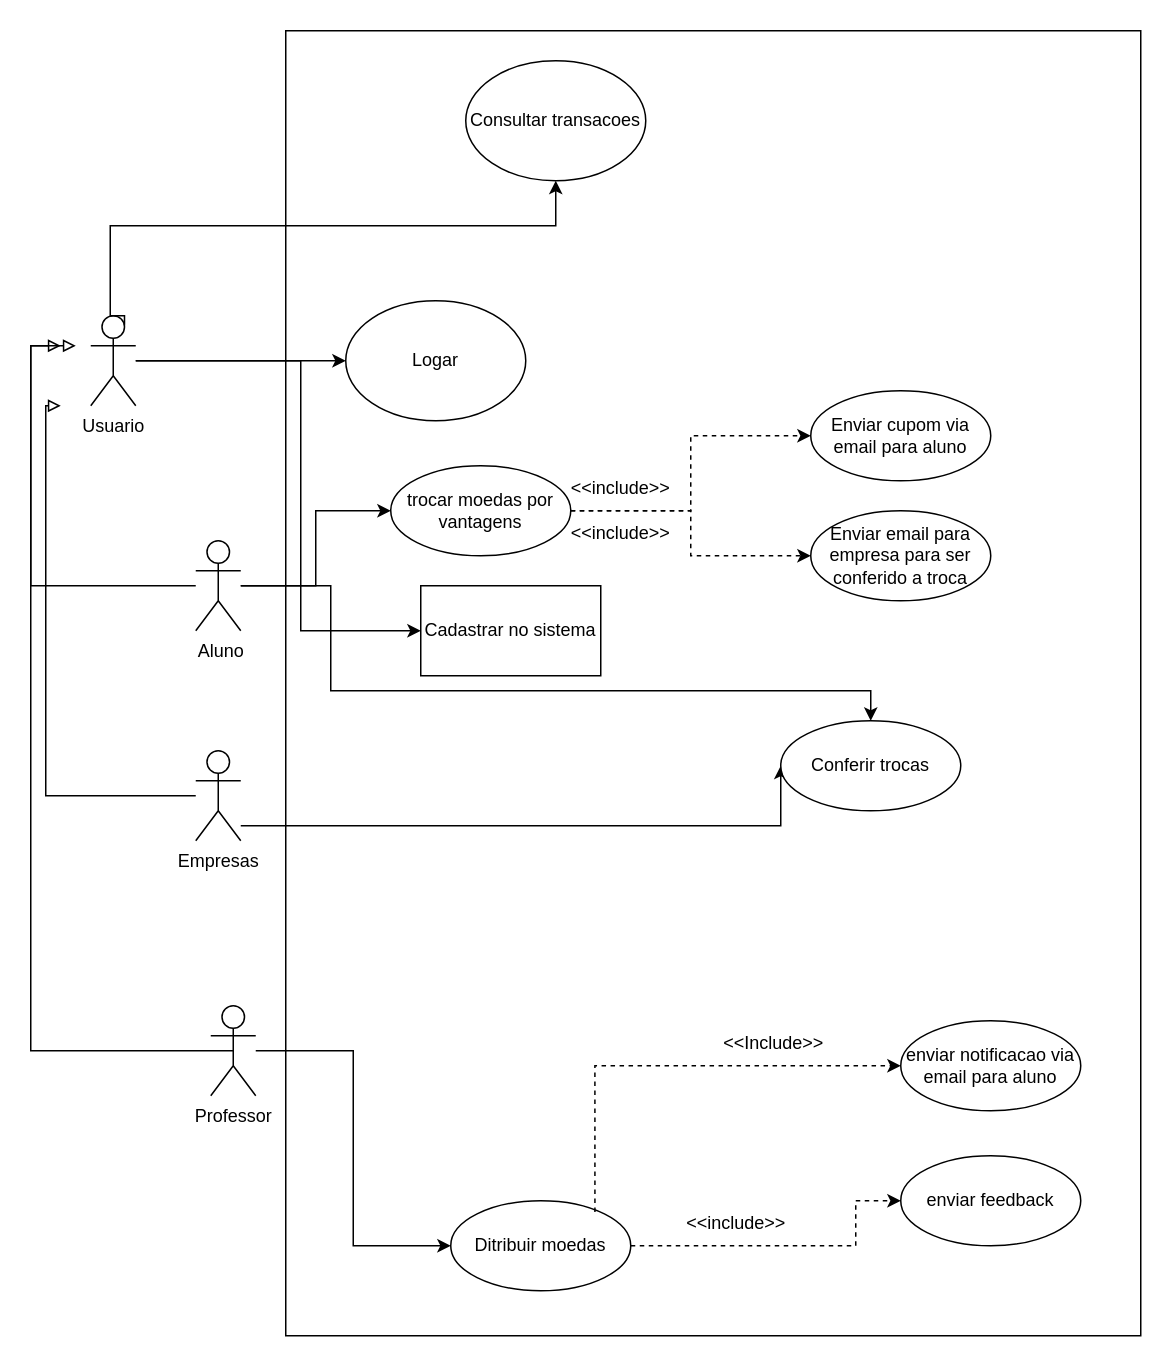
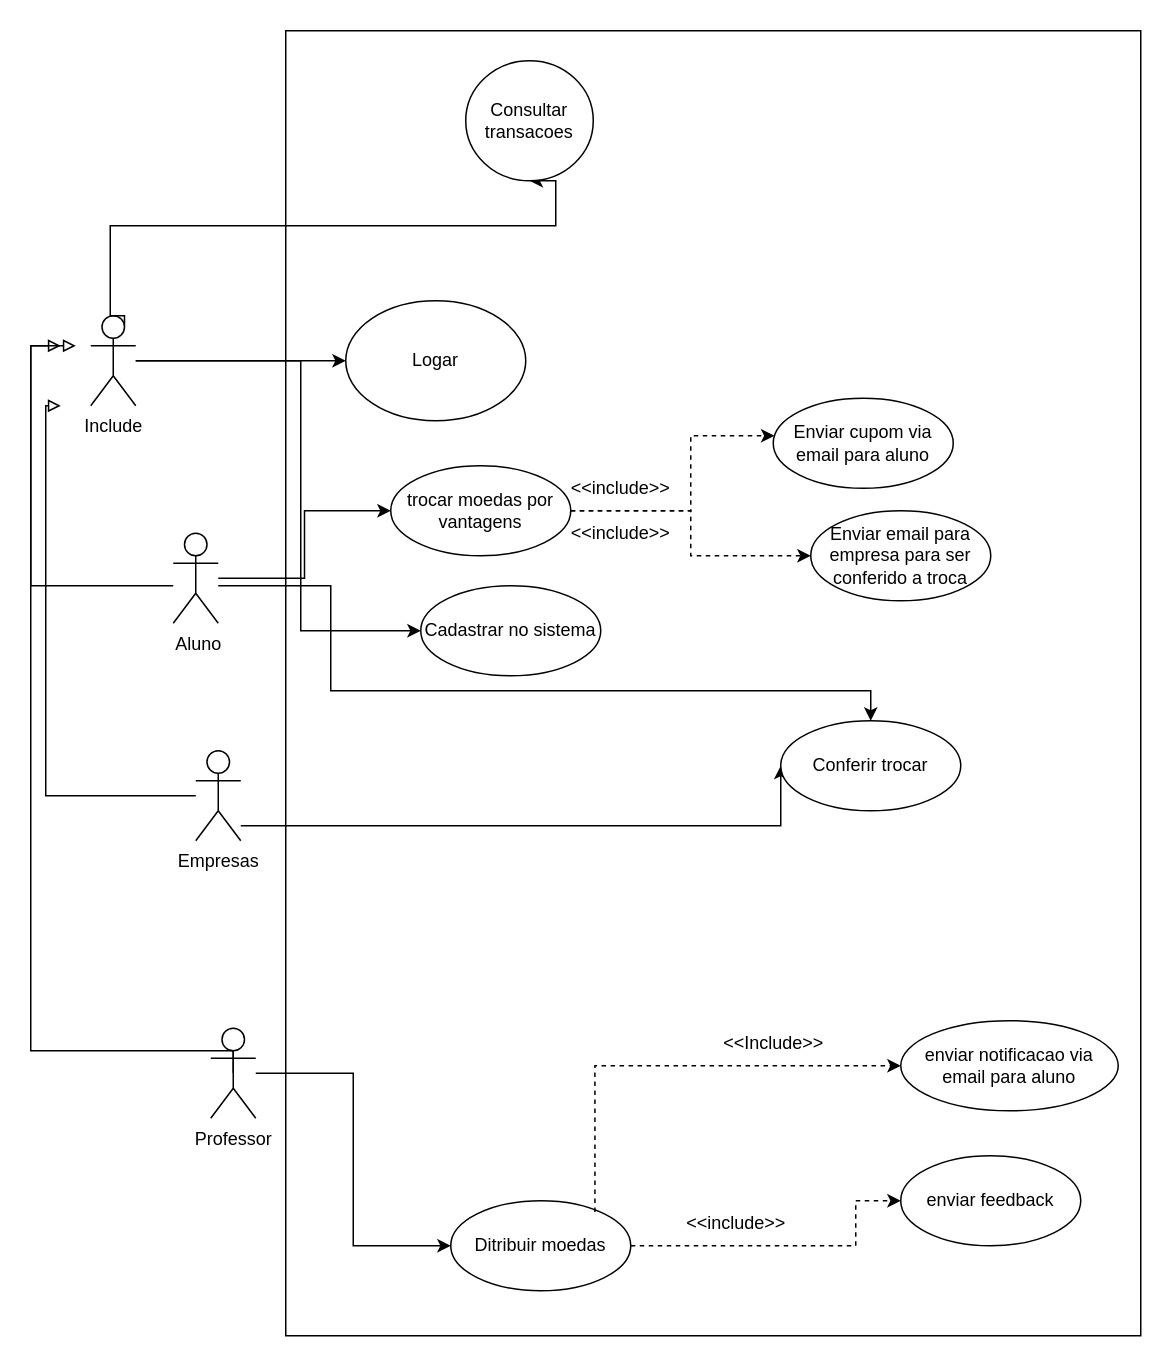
(556, 121) -> (530, 121)
(114, 427) -> (114, 427)
(901, 436) -> (863, 443)
(218, 586) -> (196, 578)
(511, 631) -> (511, 631)
(871, 766) -> (871, 766)
(233, 1051) -> (233, 1073)
(991, 1066) -> (1010, 1066)
